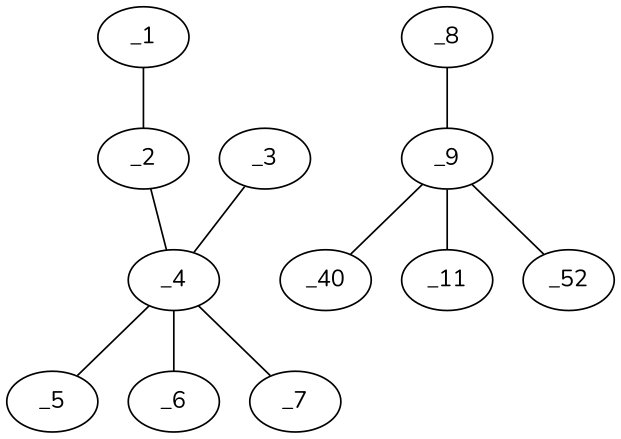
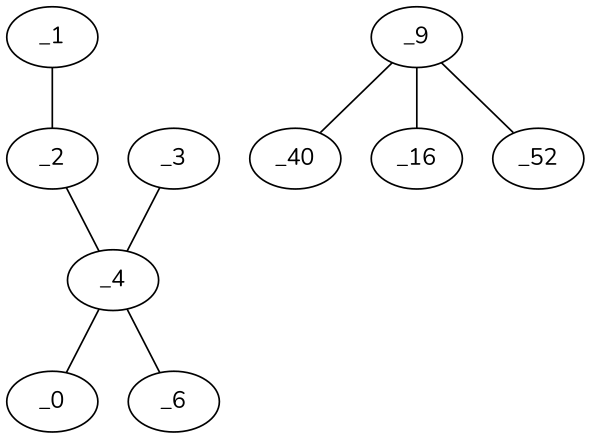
(447, 37) -> none
(447, 280) -> (417, 159)
(52, 402) -> (52, 402)
(295, 402) -> none
